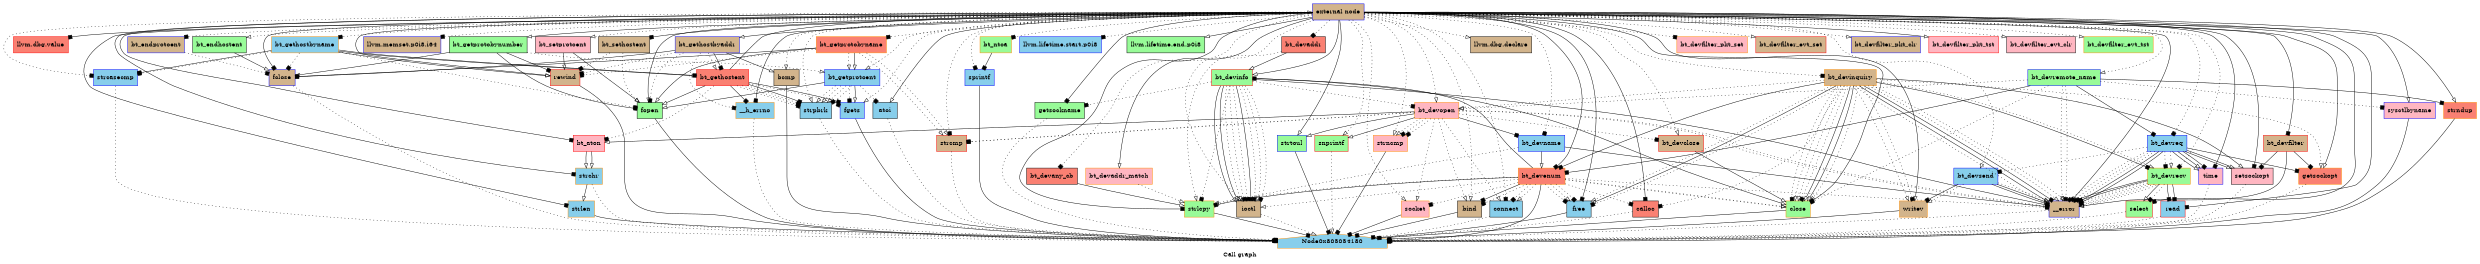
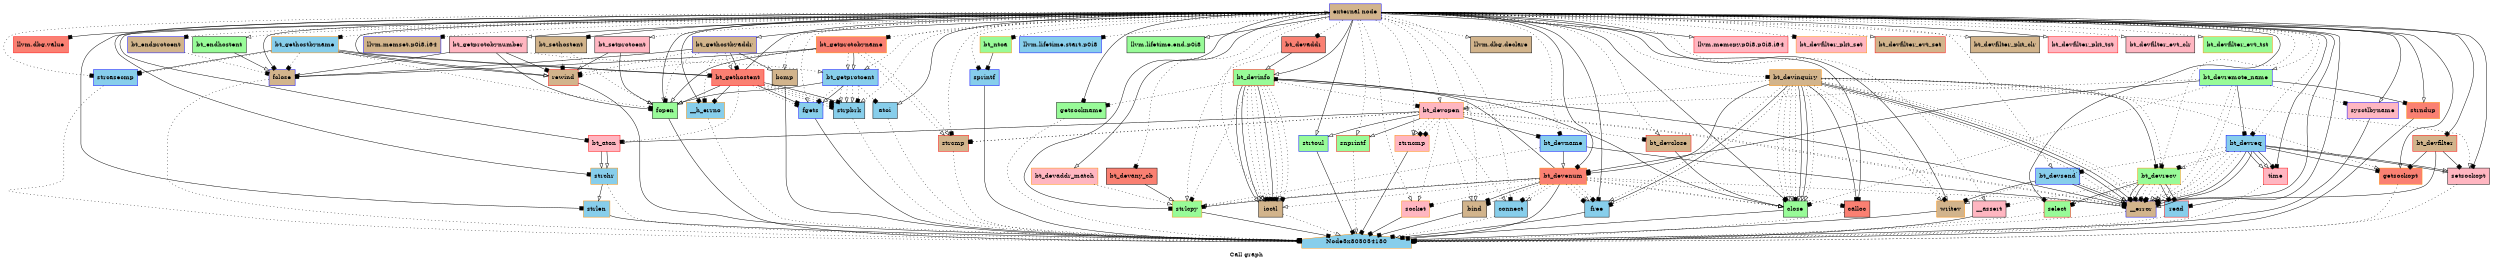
(488, 45) -> (488, 45)
none -> (1741, 45)
(1886, 45) -> (2005, 45)
(2055, 98) -> (2140, 98)
(1770, 169) -> (1842, 136)
(2211, 176) -> (2276, 176)
(1798, 209) -> (1795, 209)
none -> (1989, 209)
(1332, 242) -> (1357, 242)
